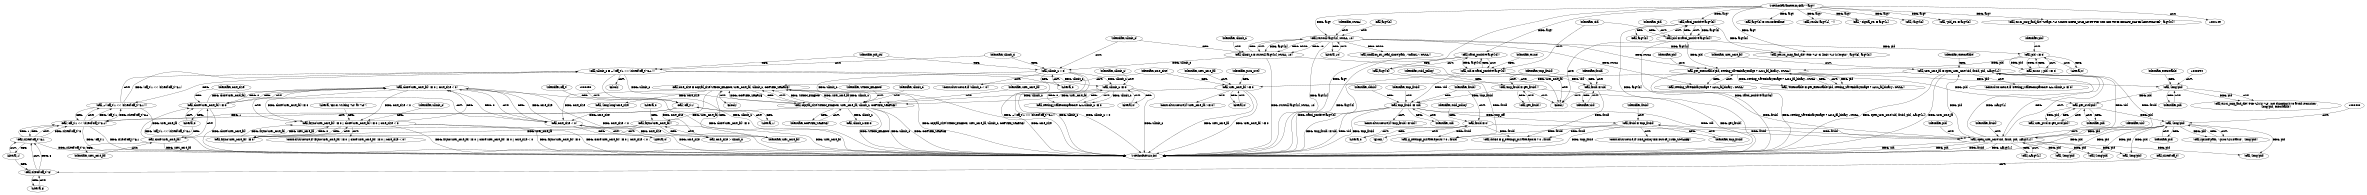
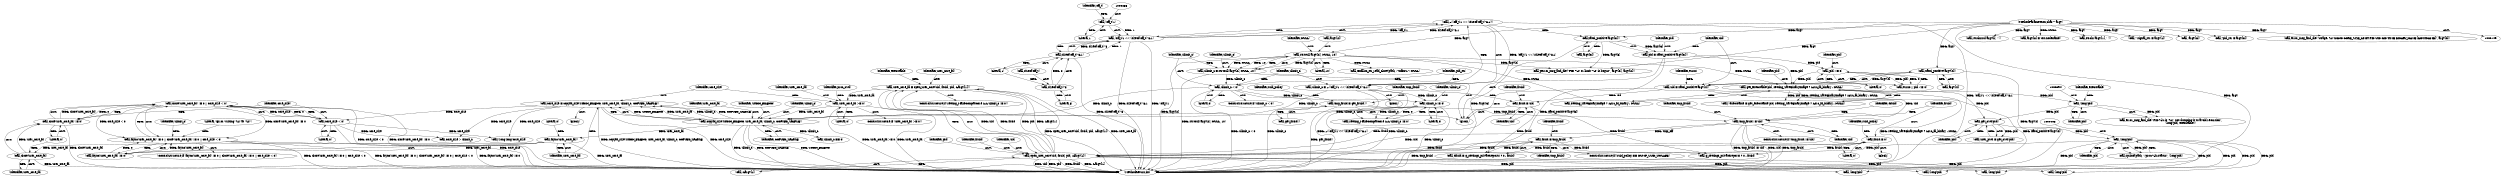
(1787, 14) -> (2048, 30)
(1683, 31) -> (1534, 30)
none -> (1984, 39)
(1484, 87) -> (1620, 136)
(589, 114) -> (418, 130)
